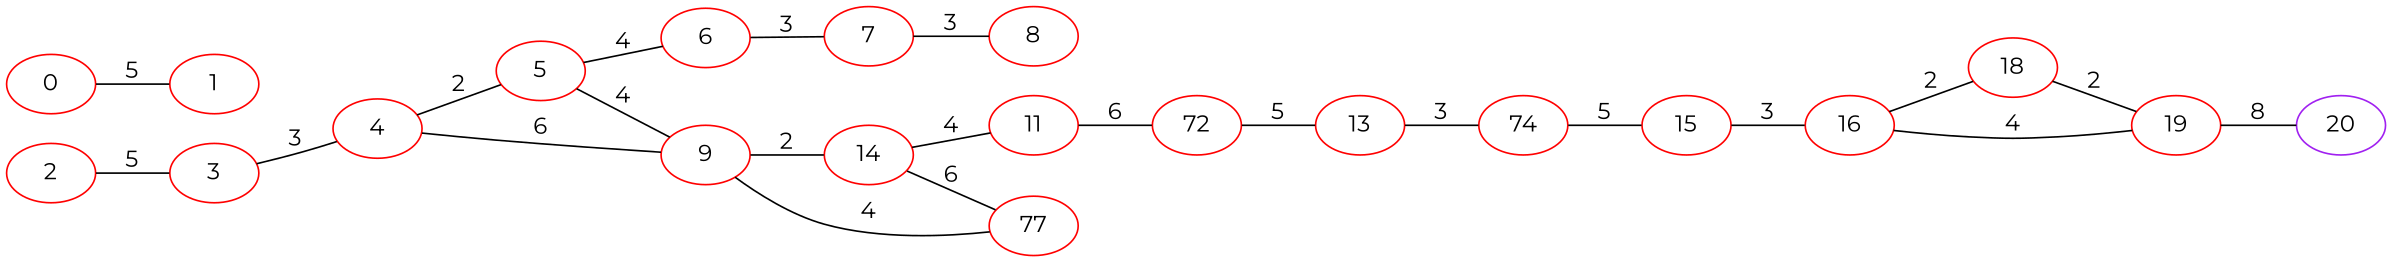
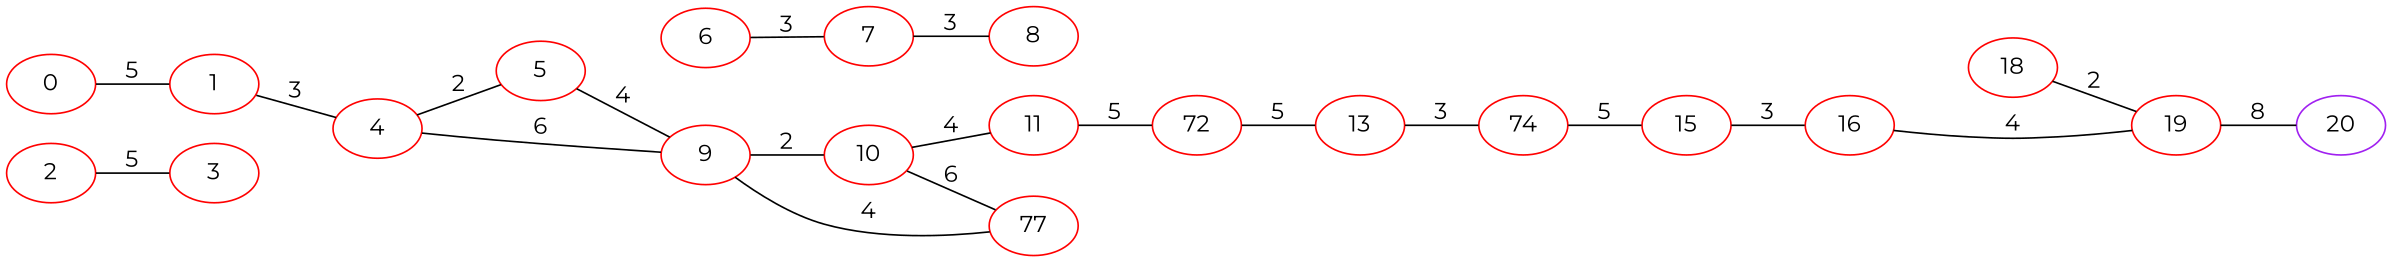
(623, 54) -> none
(1931, 97) -> none
(1115, 113) -> (1115, 113)
(297, 153) -> (296, 106)
(869, 155) -> (869, 155)
